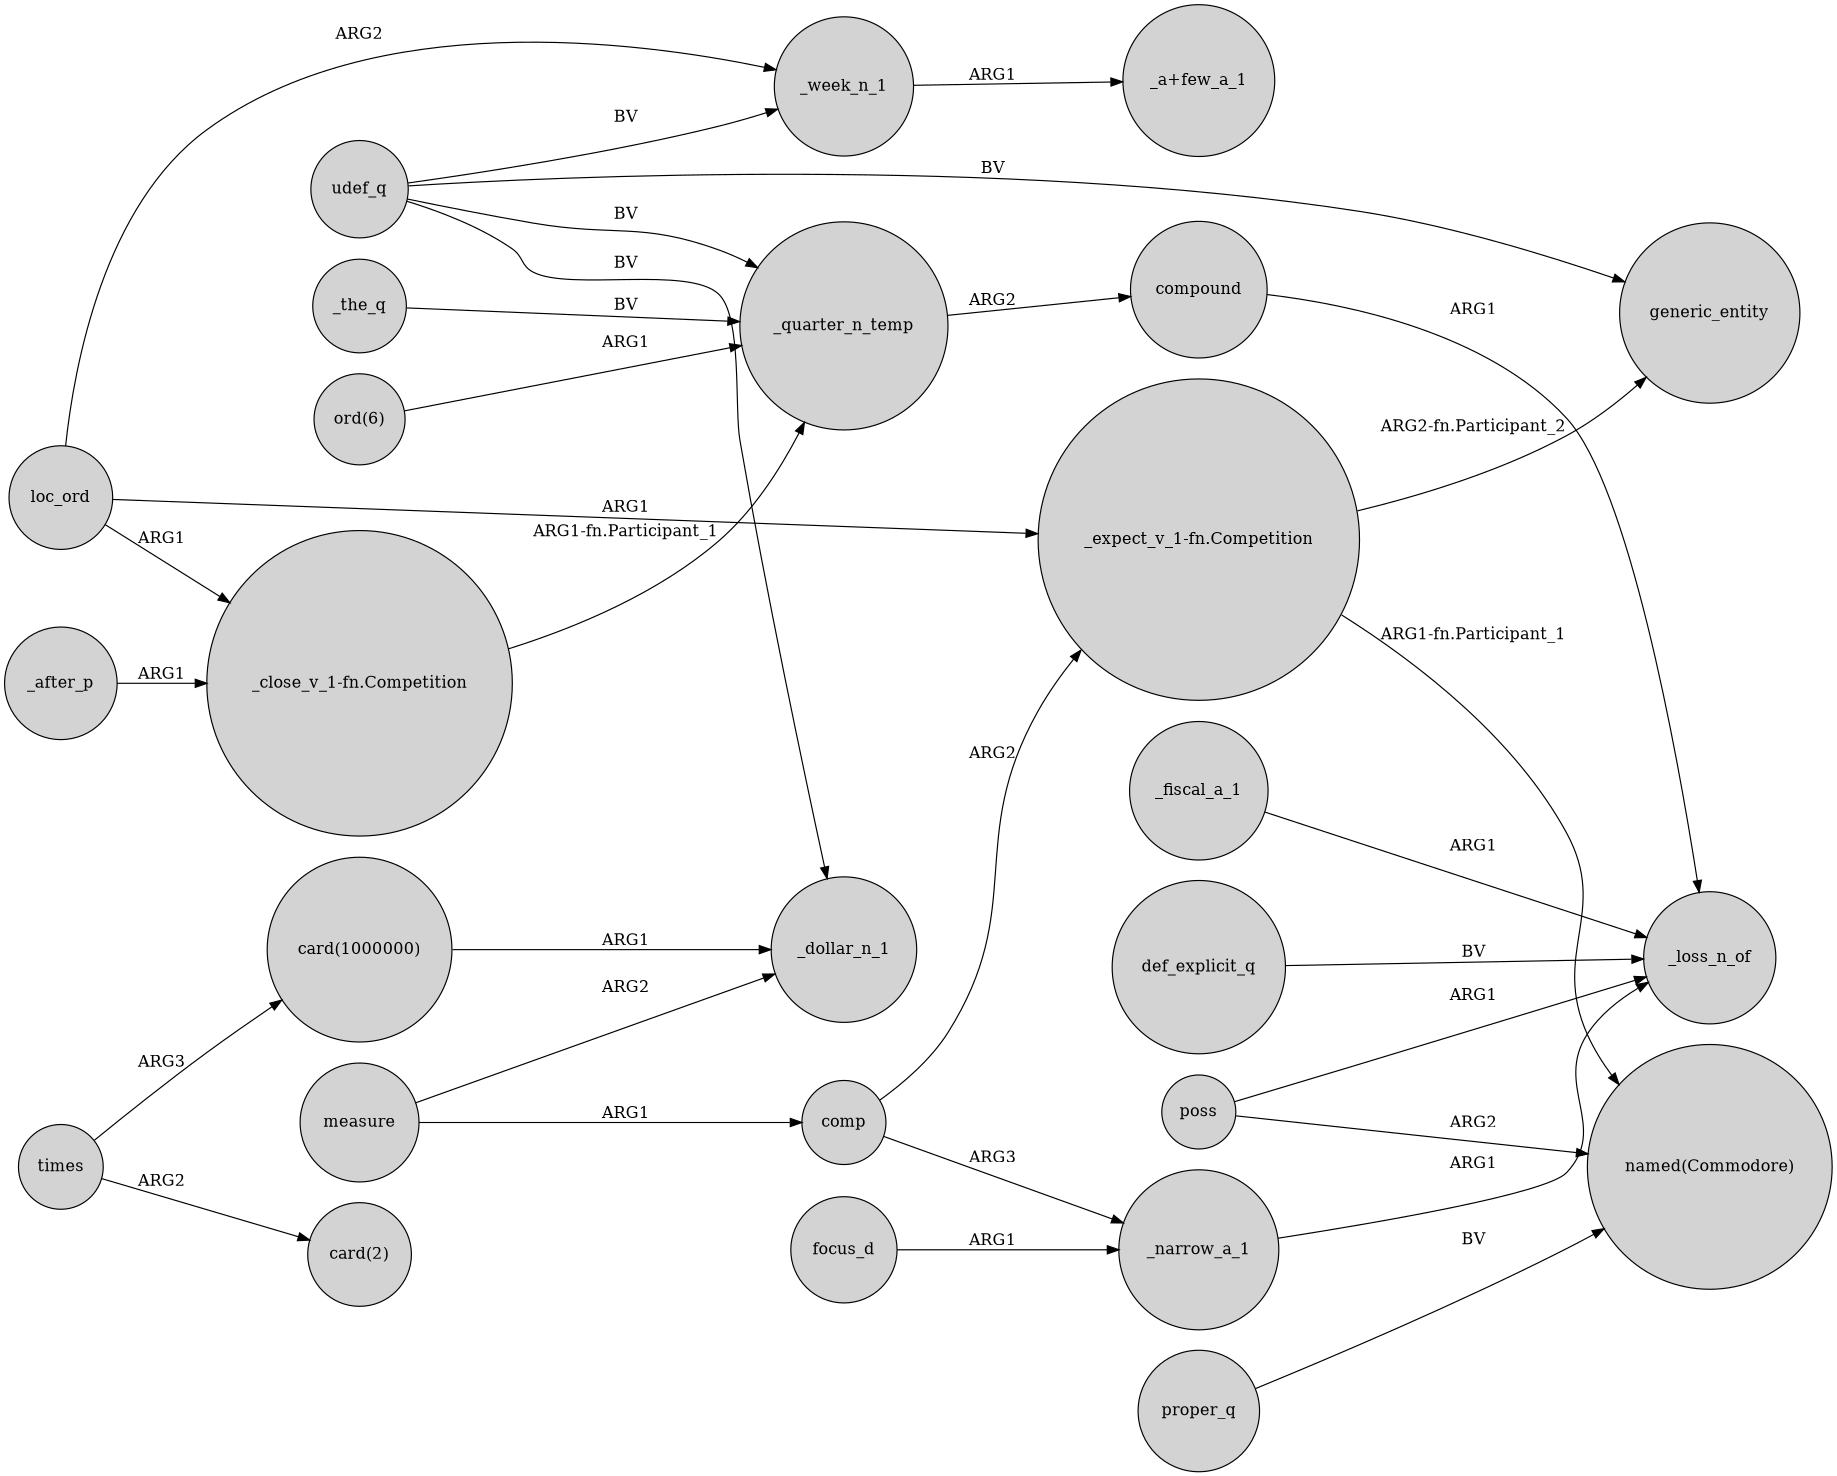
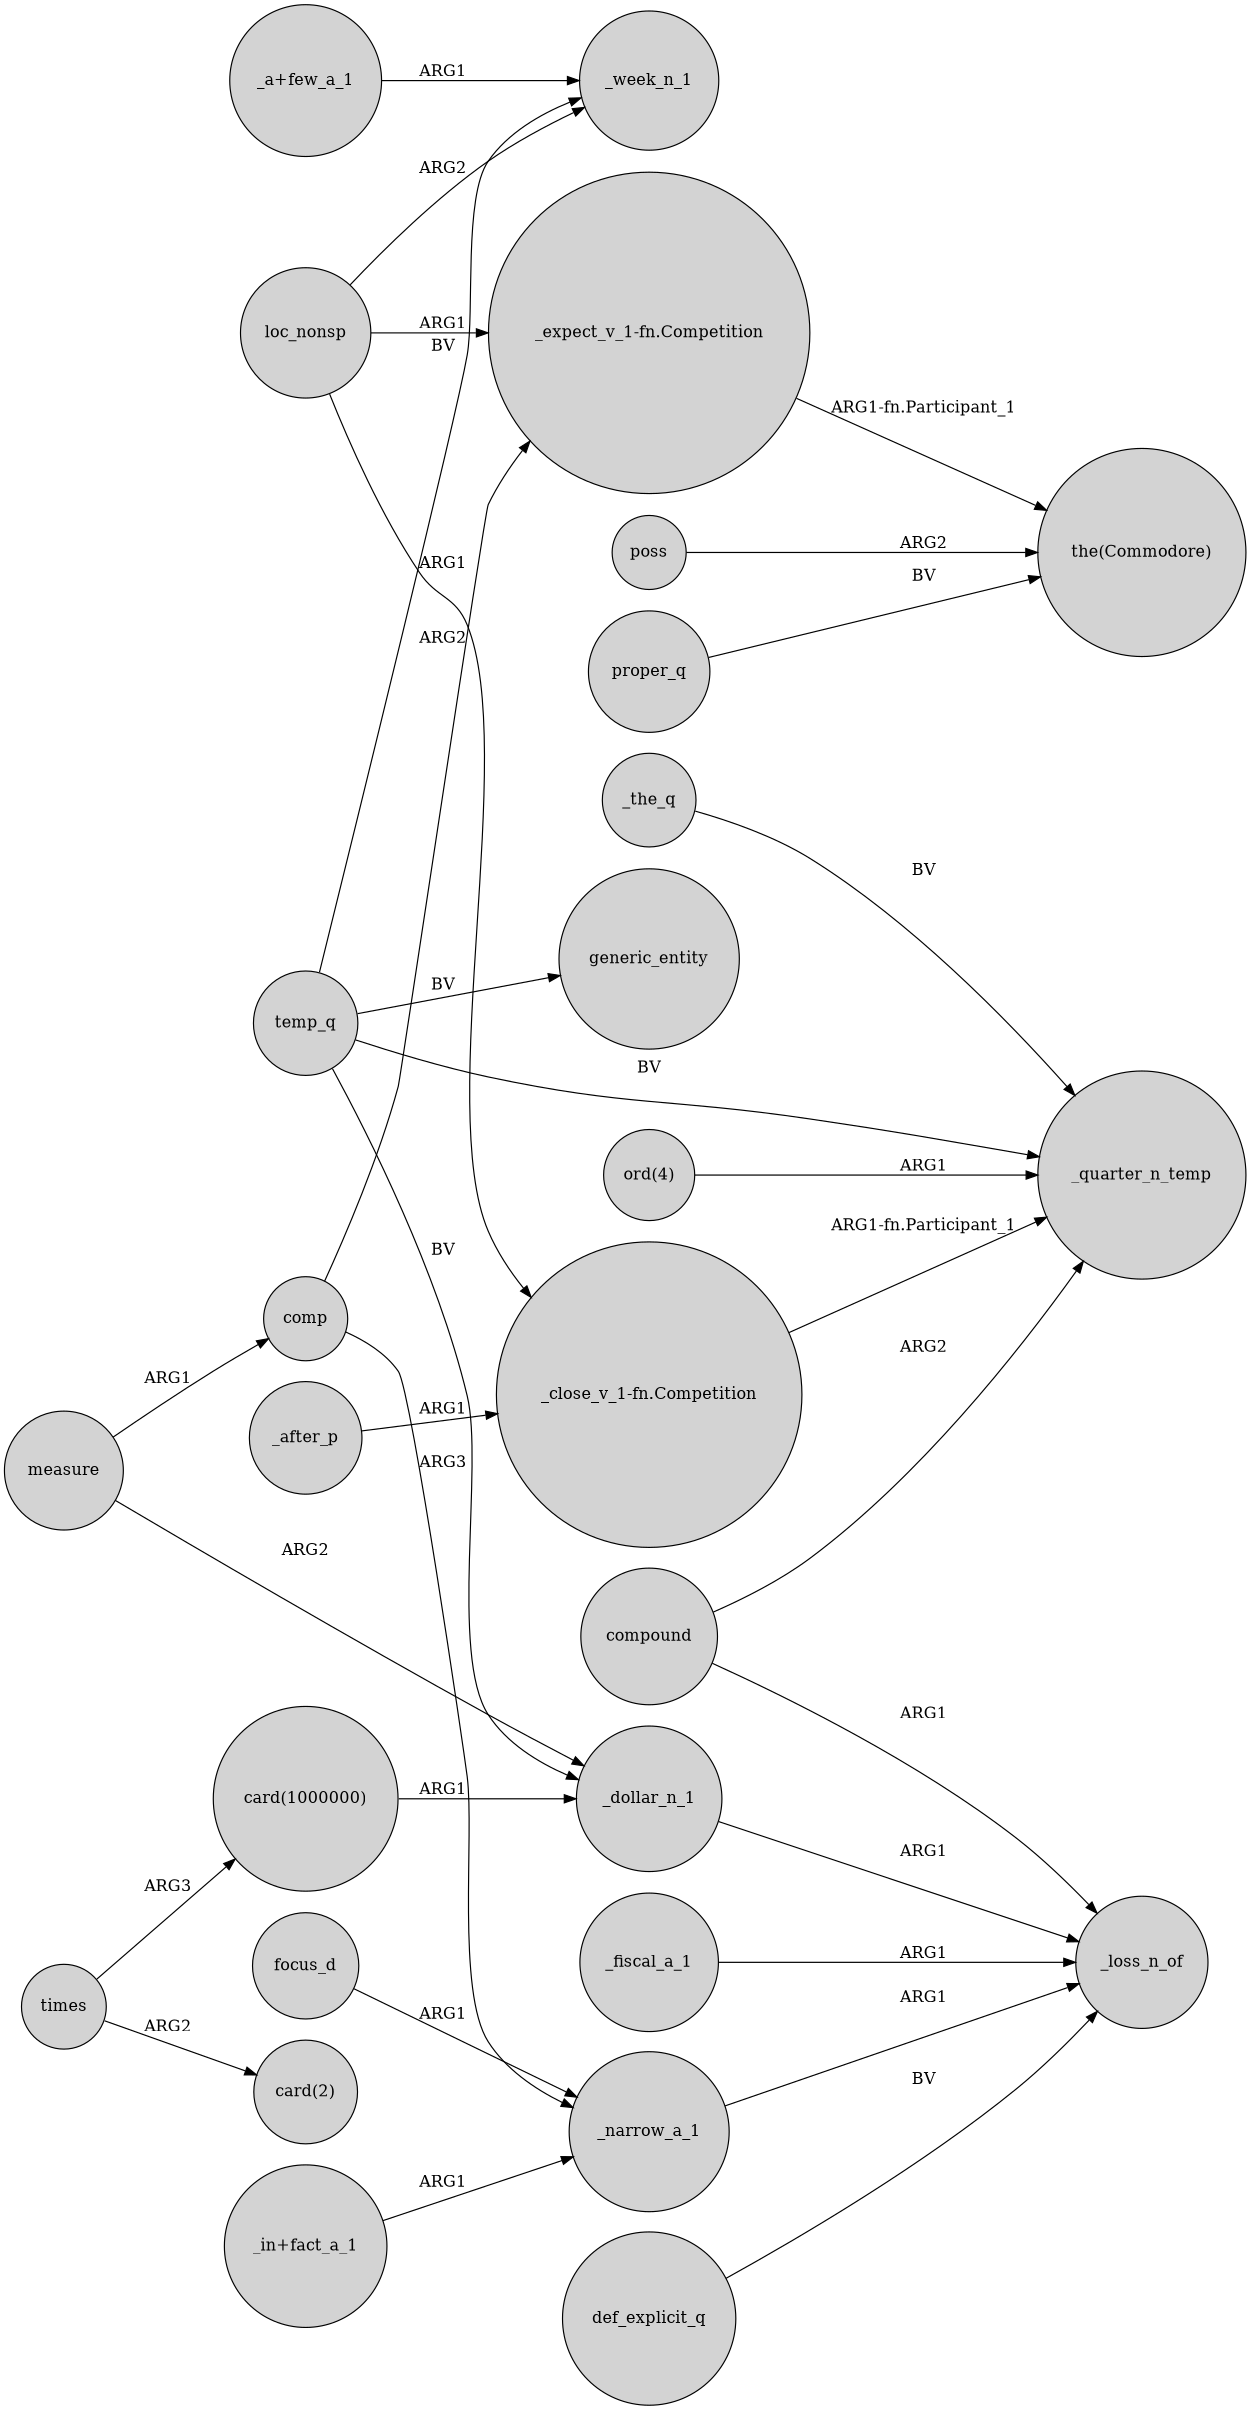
(1012, 84) -> (475, 81)
(360, 189) -> (306, 1023)
(1033, 307) -> (916, 1465)
(360, 419) -> (649, 1175)
(1505, 464) -> none
(61, 498) -> (306, 333)
(1435, 1041) -> (893, 1880)
(1710, 1167) -> (1142, 552)
none -> (306, 2246)
